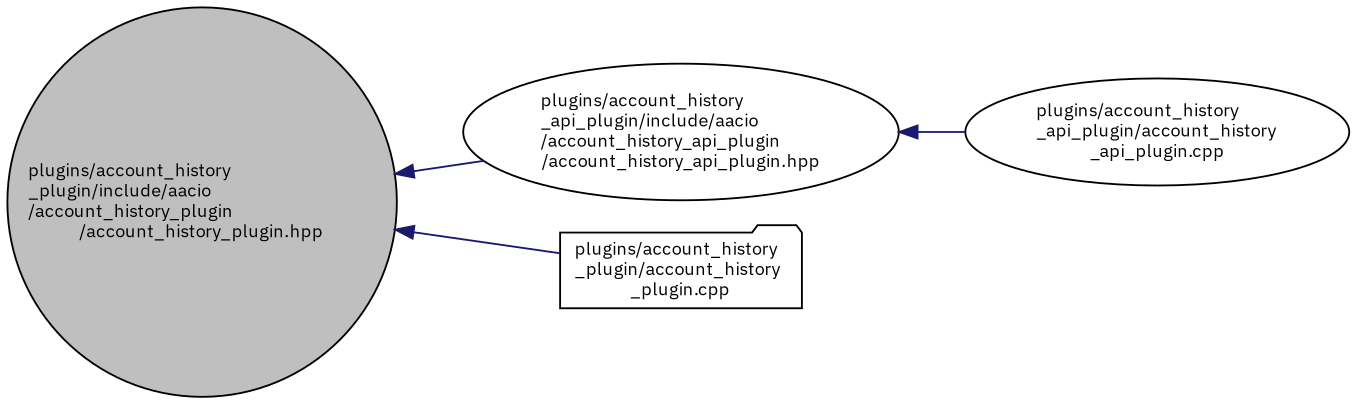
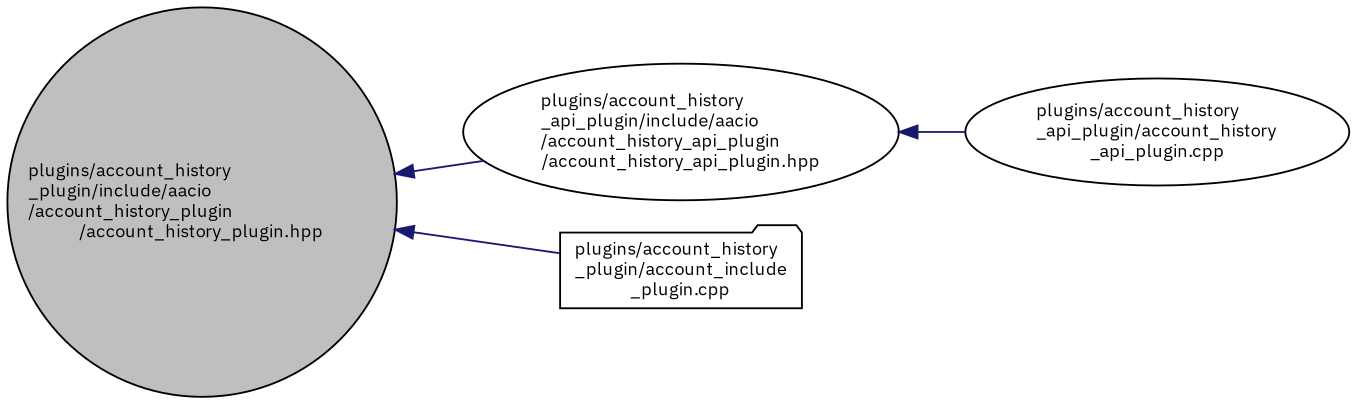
(681, 270) -> (681, 270)
